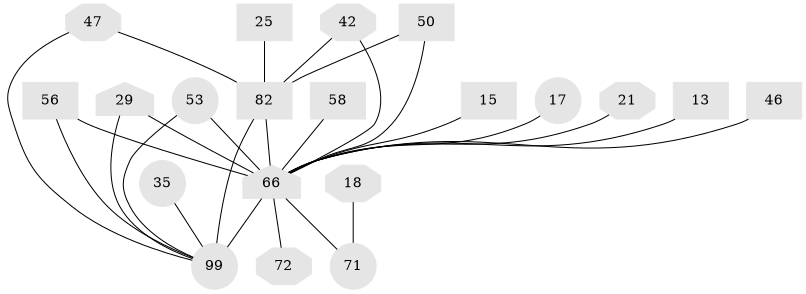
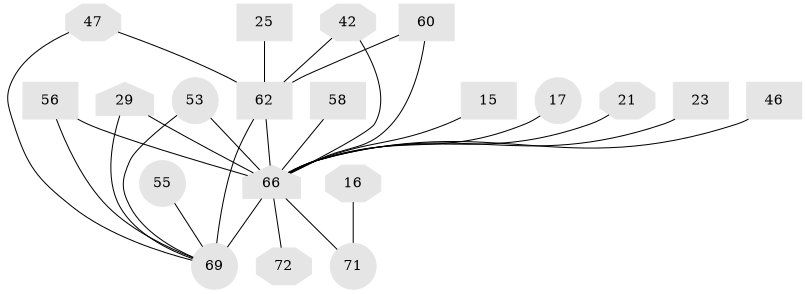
(427, 22) -> (427, 22)
(265, 101) -> (265, 101)
(701, 101) -> (701, 101)
(163, 183) -> (163, 183)
(353, 183) -> (353, 183)
(215, 266) -> (215, 266)
